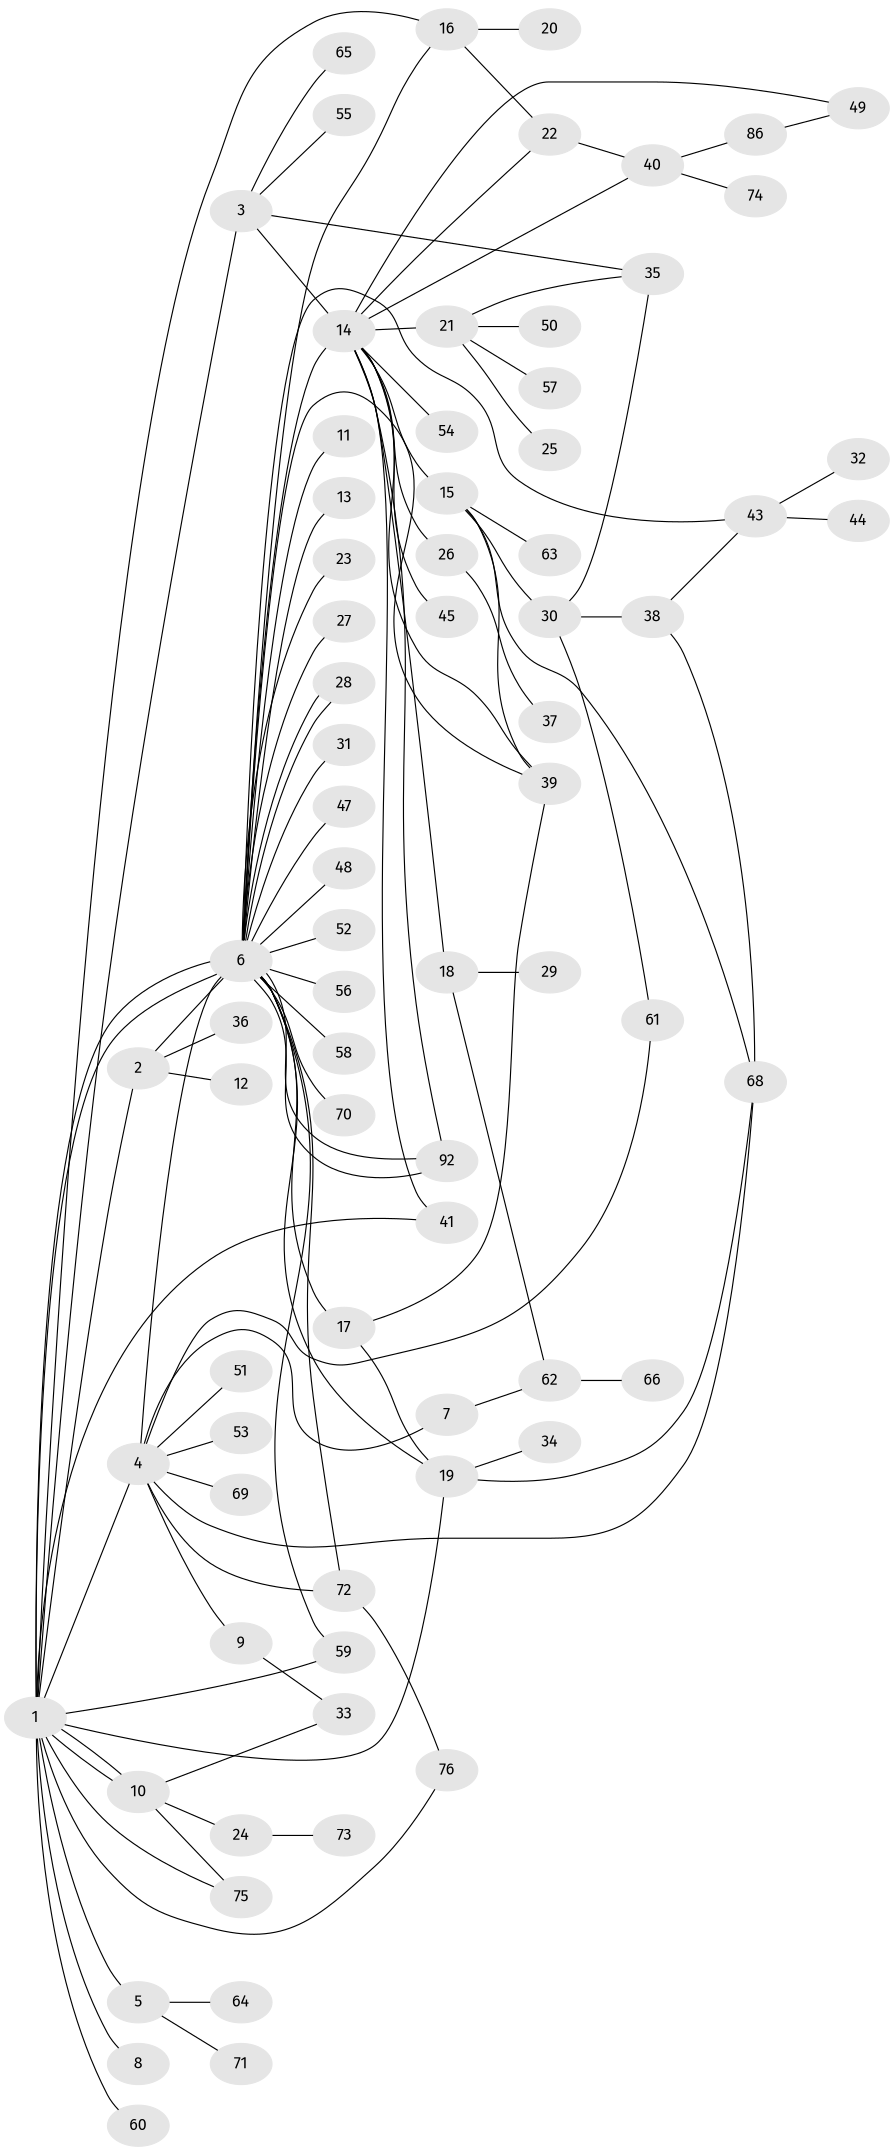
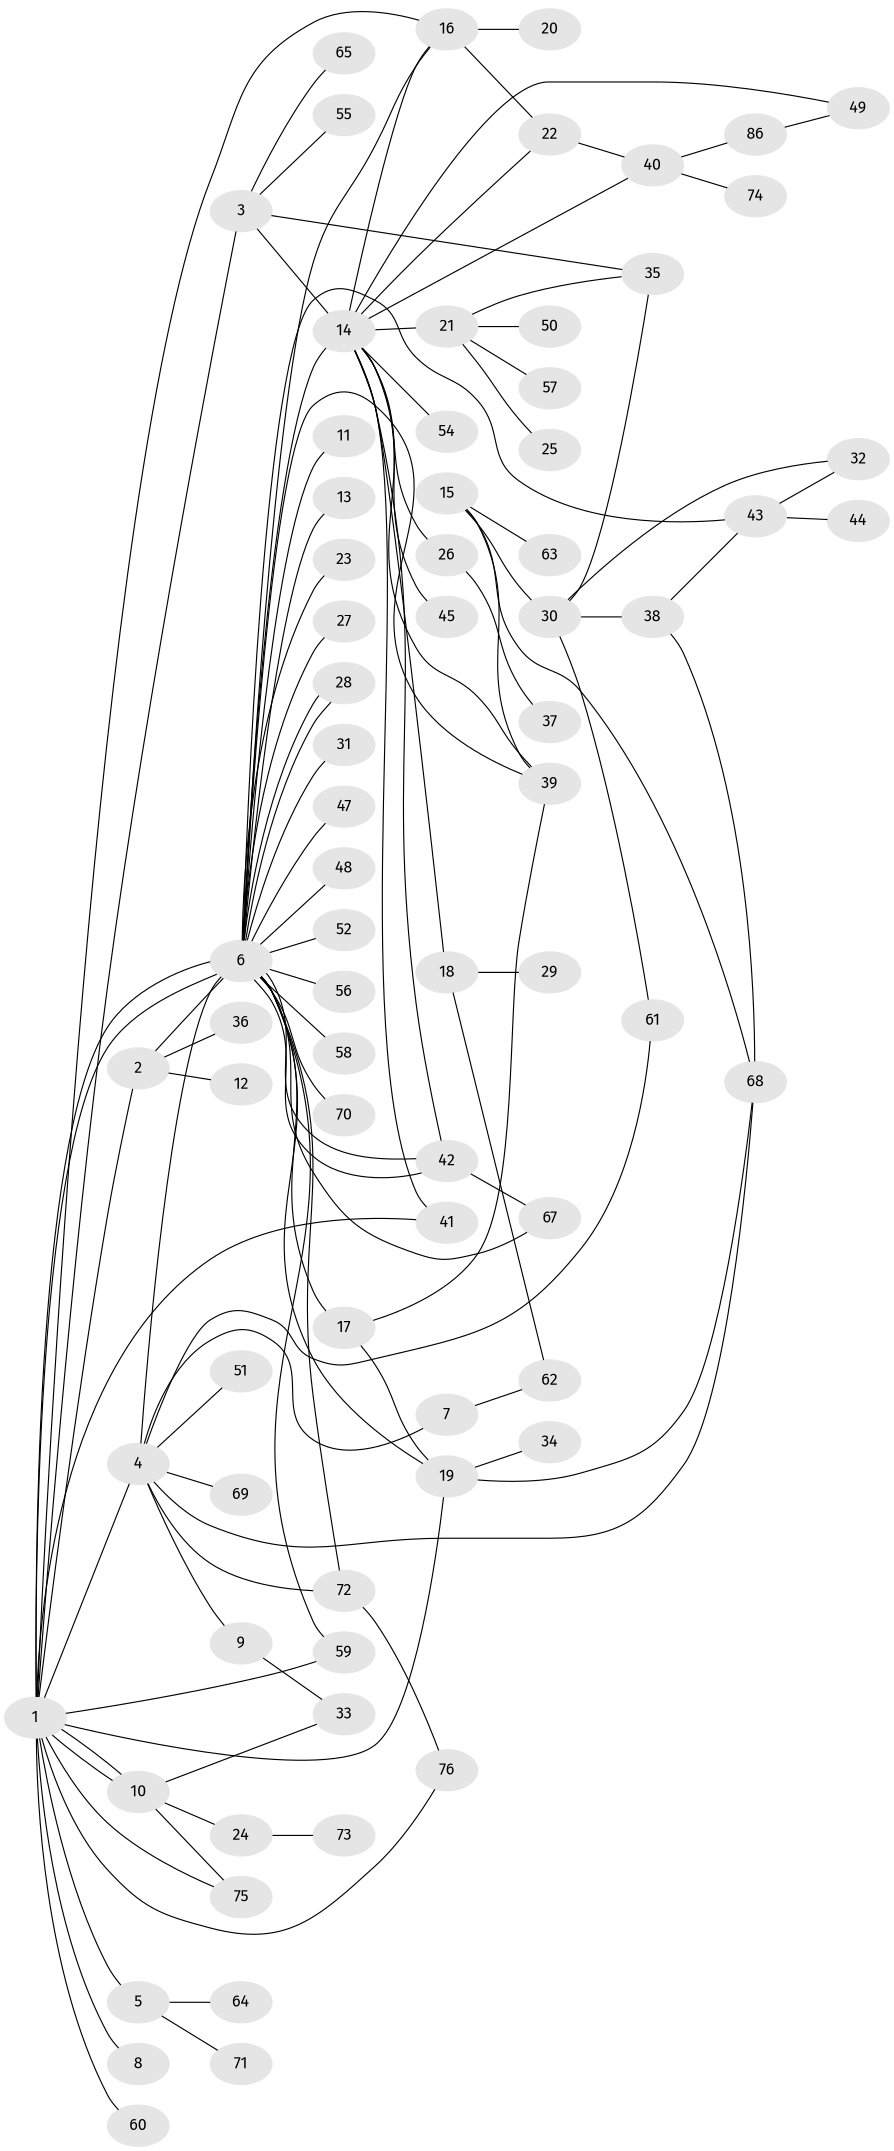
(394, 413) -> (381, 175)
none -> (686, 506)
(447, 1161) -> (447, 1161)
none -> (550, 1218)
(653, 1380) -> none
(241, 1433) -> none
